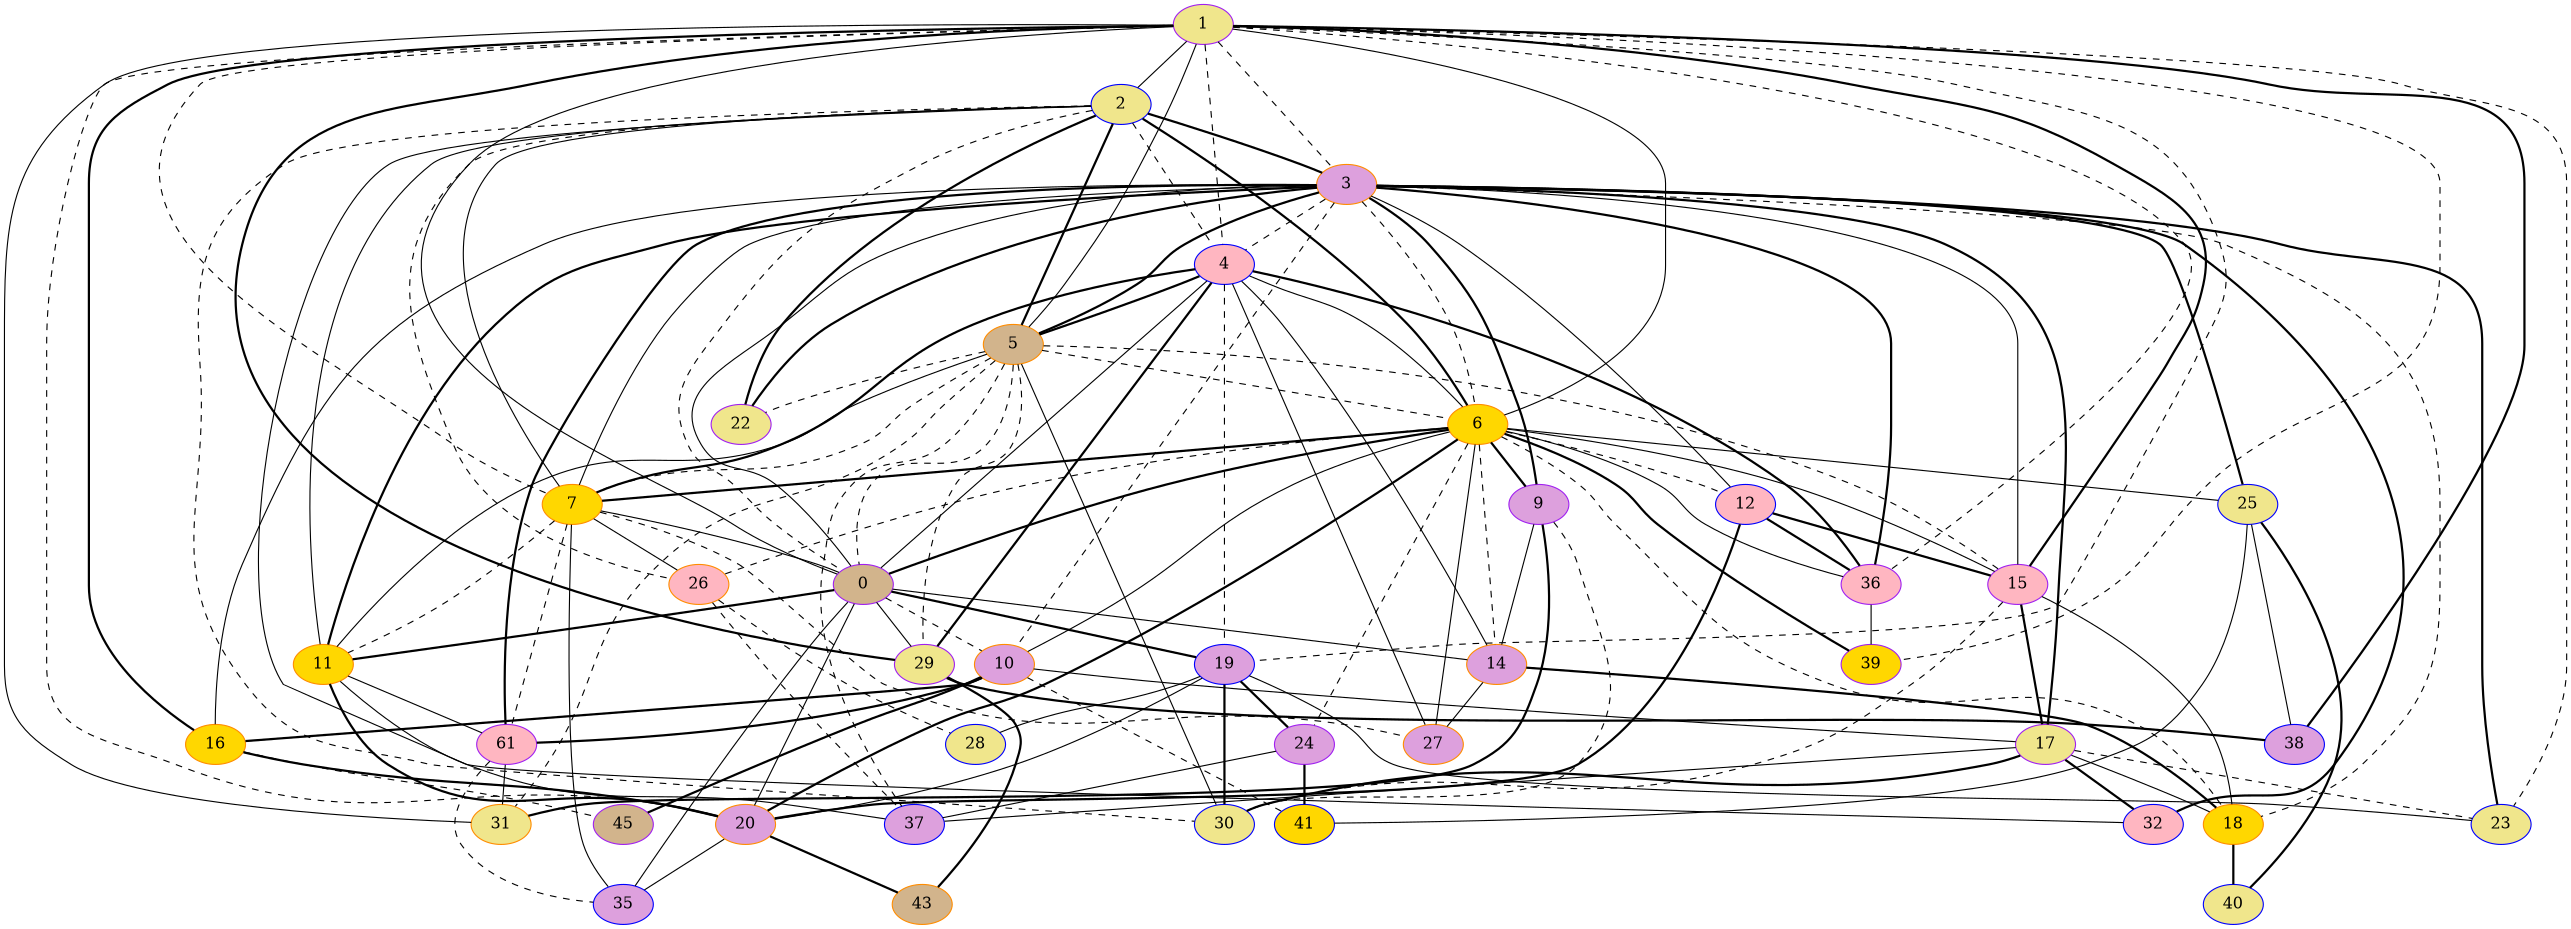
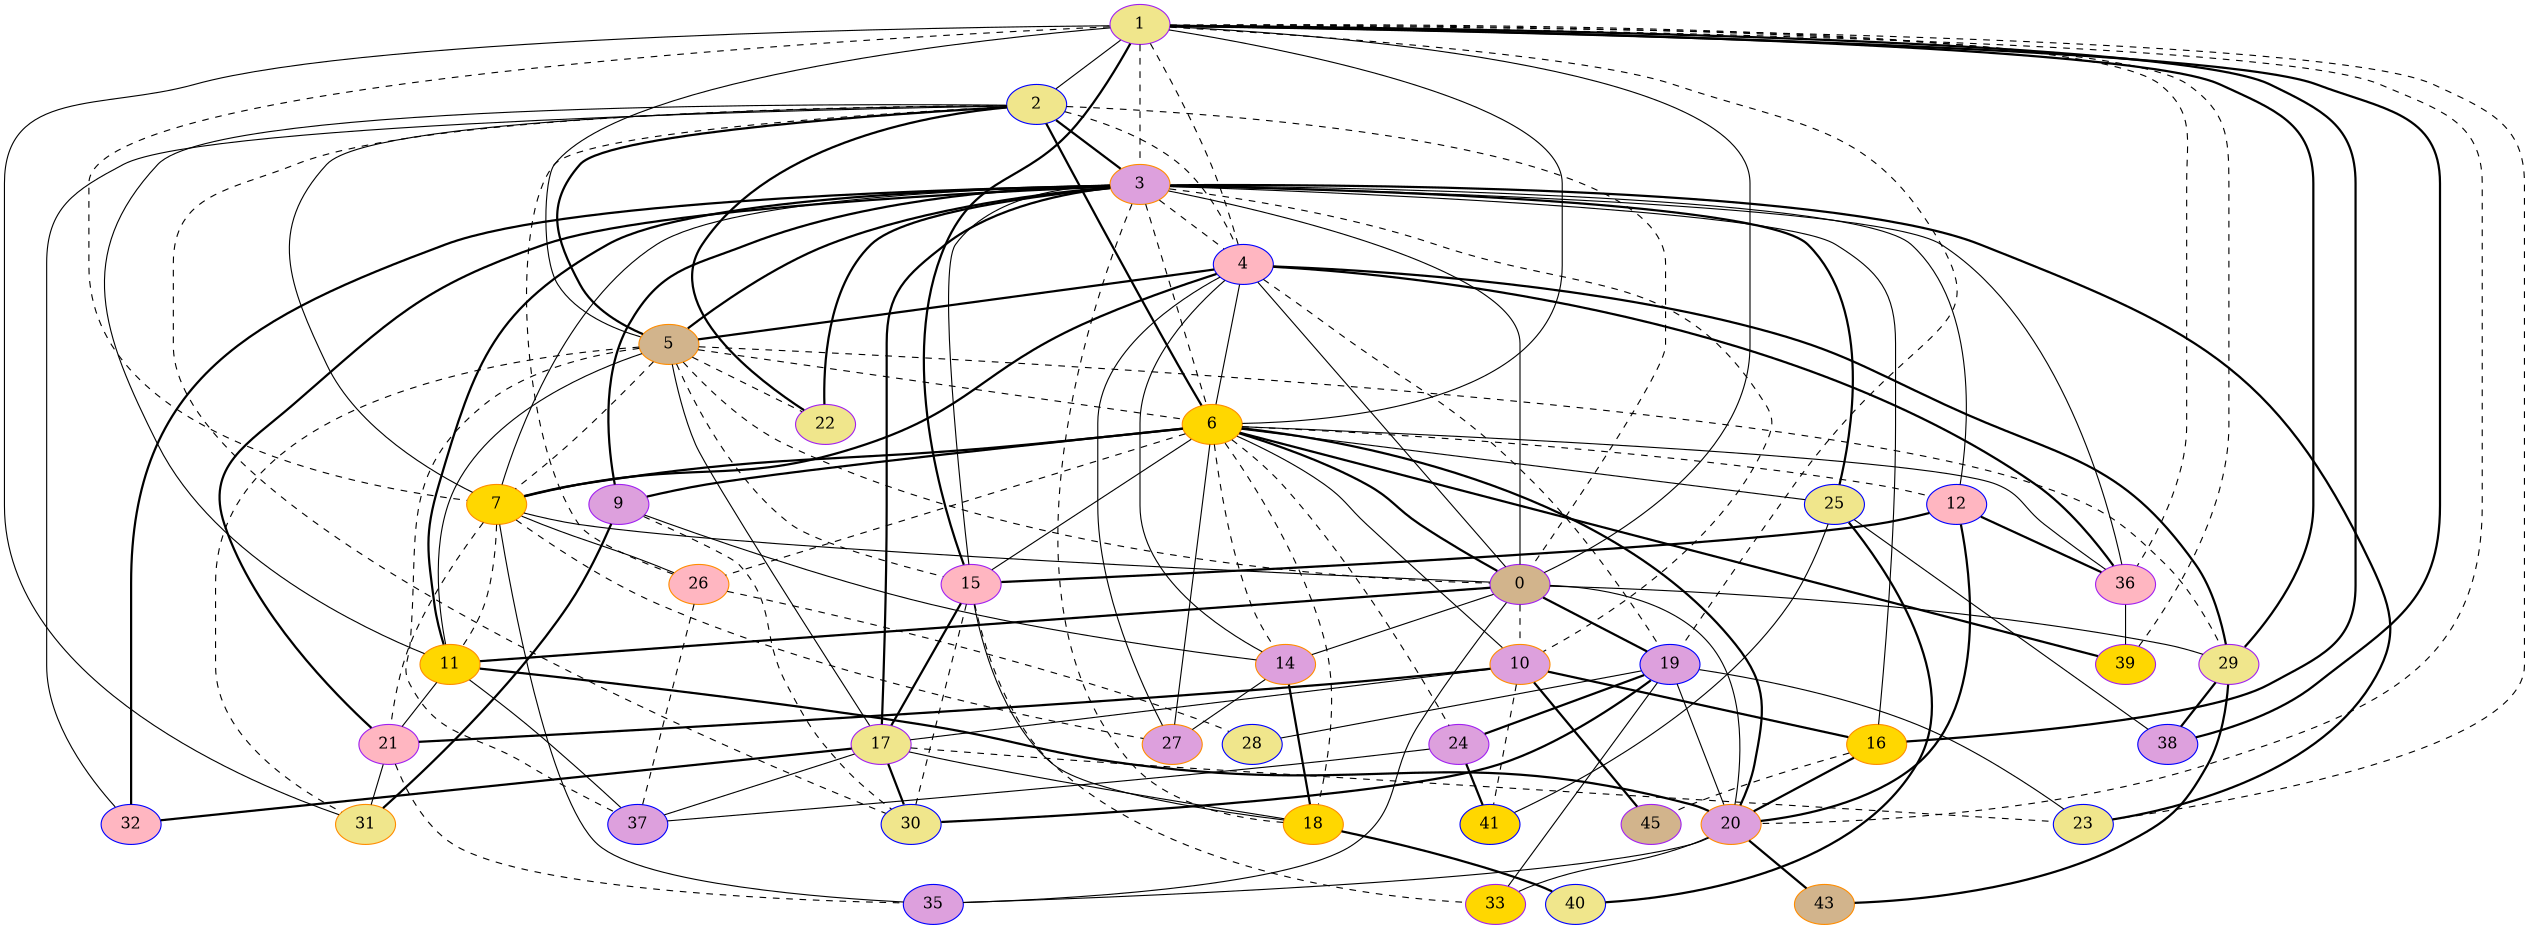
(1761, 250) -> (1915, 236)
(1119, 584) -> (748, 533)
(507, 744) -> (389, 744)
none -> (1496, 904)
